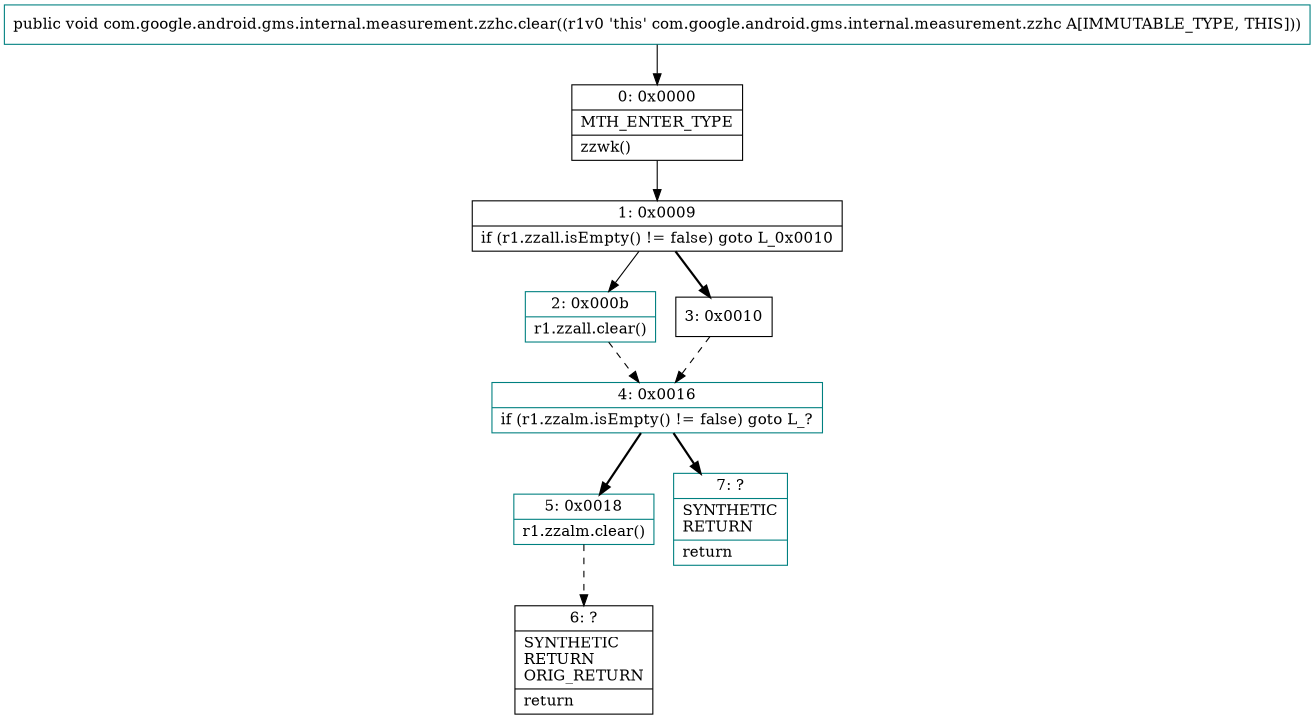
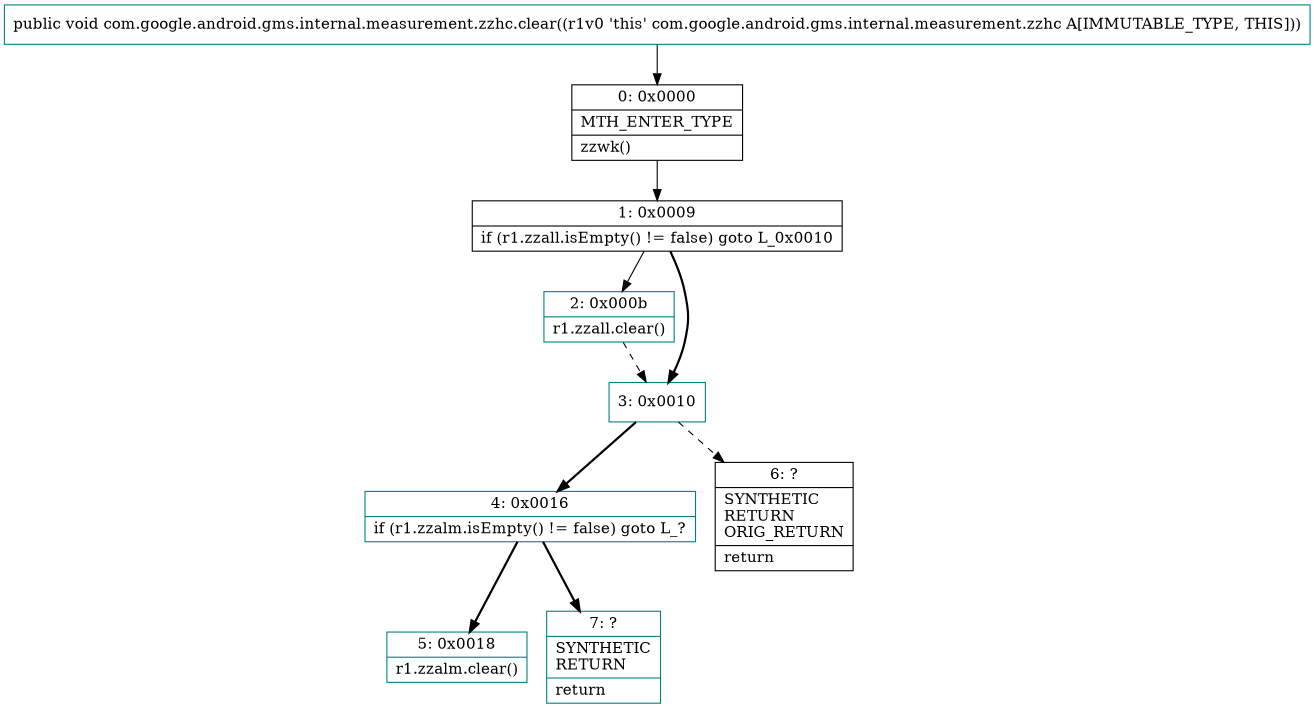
(724, 317) -> (657, 402)
(696, 355) -> (601, 453)
(621, 358) -> (632, 357)
(584, 570) -> (697, 438)
